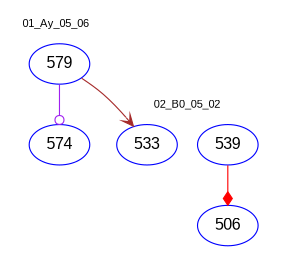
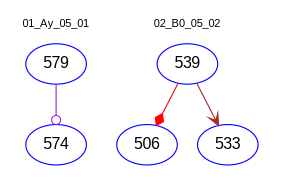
(56, 24) -> (56, 24)
(115, 105) -> (205, 99)
